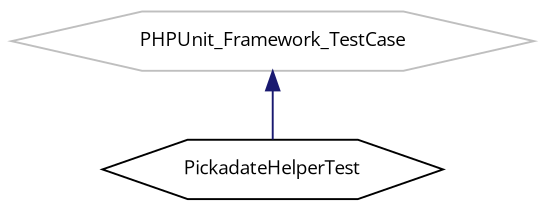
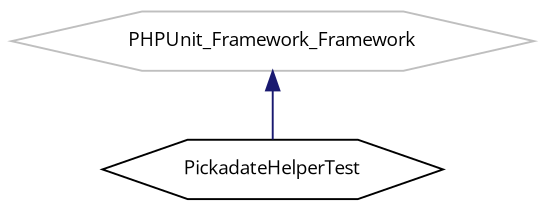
(273, 41) -> (273, 41)
